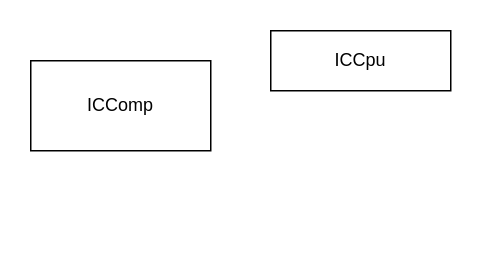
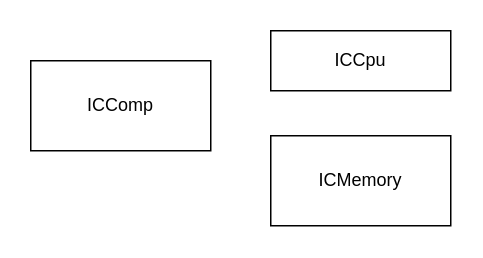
none -> (361, 181)
